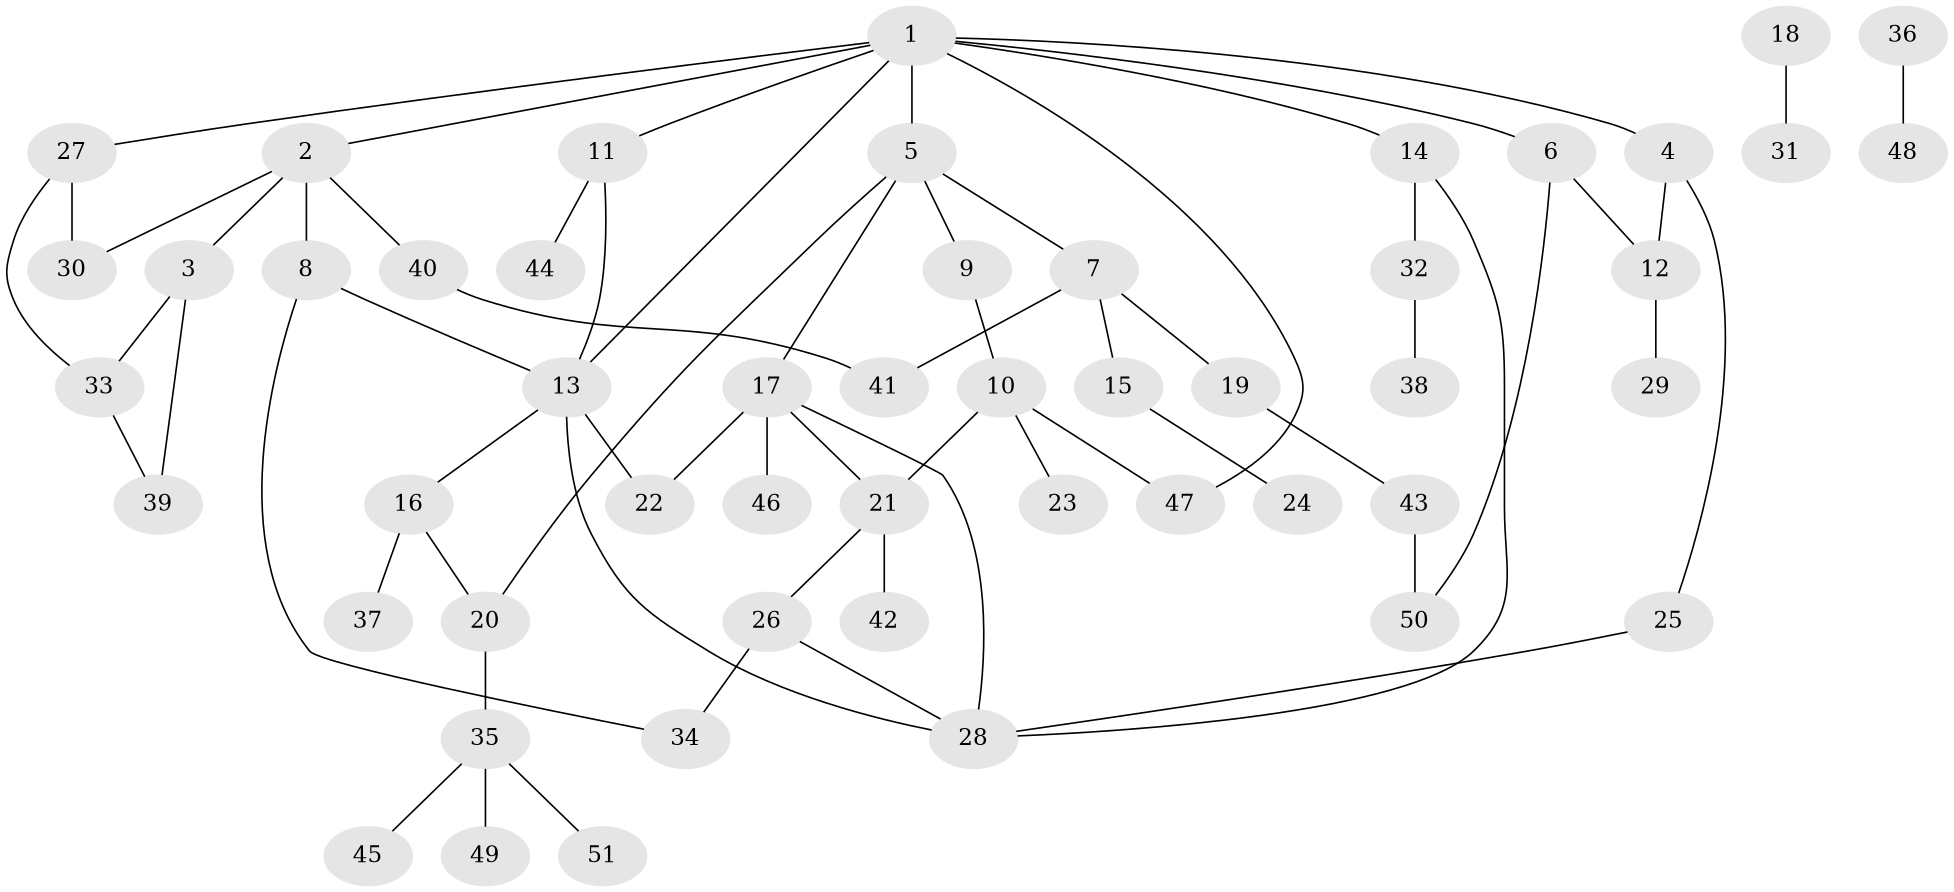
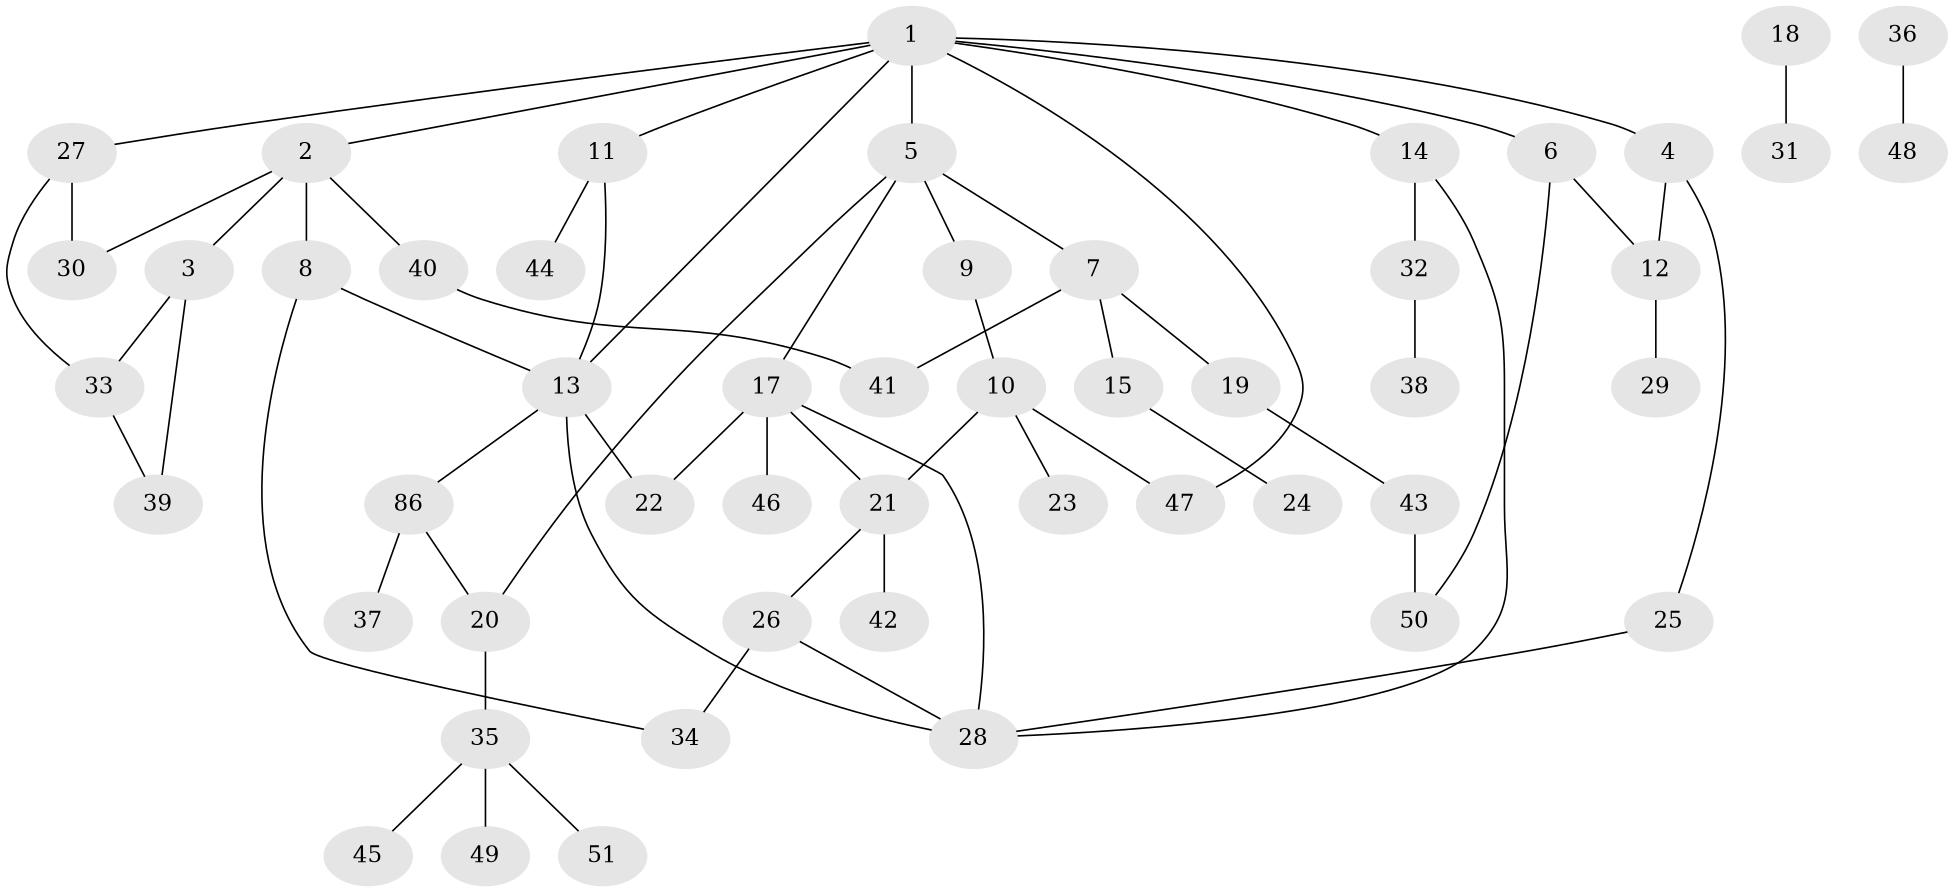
(409, 505) -> (409, 505)
